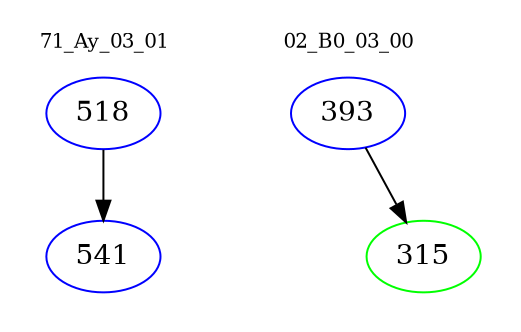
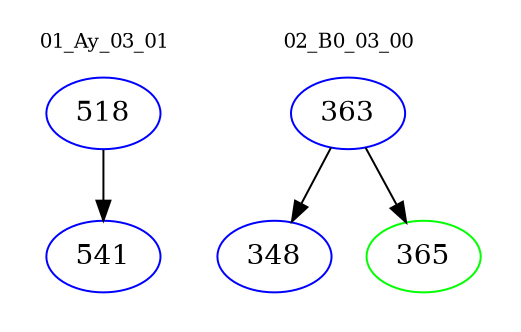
(104, 43) -> (104, 43)
(348, 113) -> (348, 113)
none -> (274, 257)
(424, 257) -> (424, 257)
